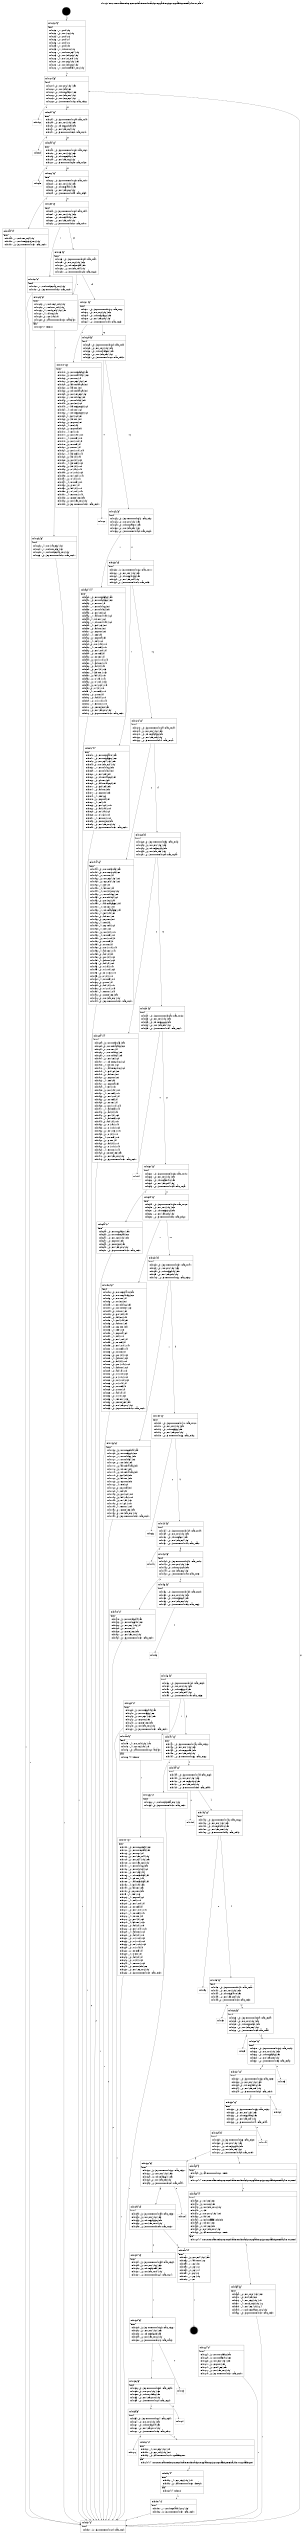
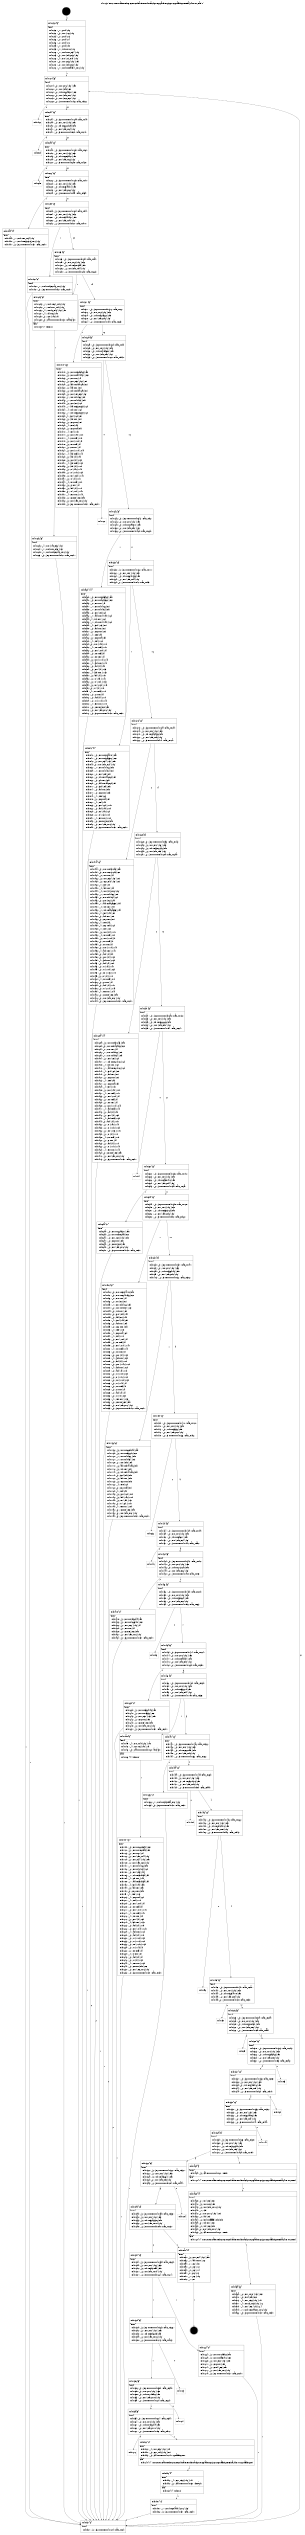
none -> (183, 1656)
none -> (176, 2316)
